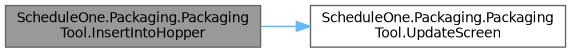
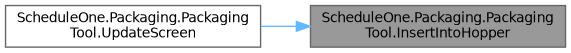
(278, 26) -> (278, 26)
